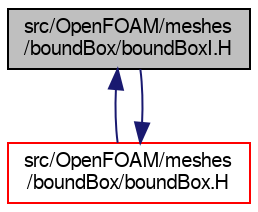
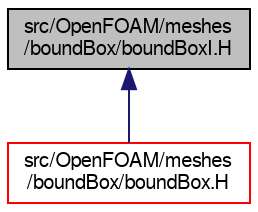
(142, 96) -> none
